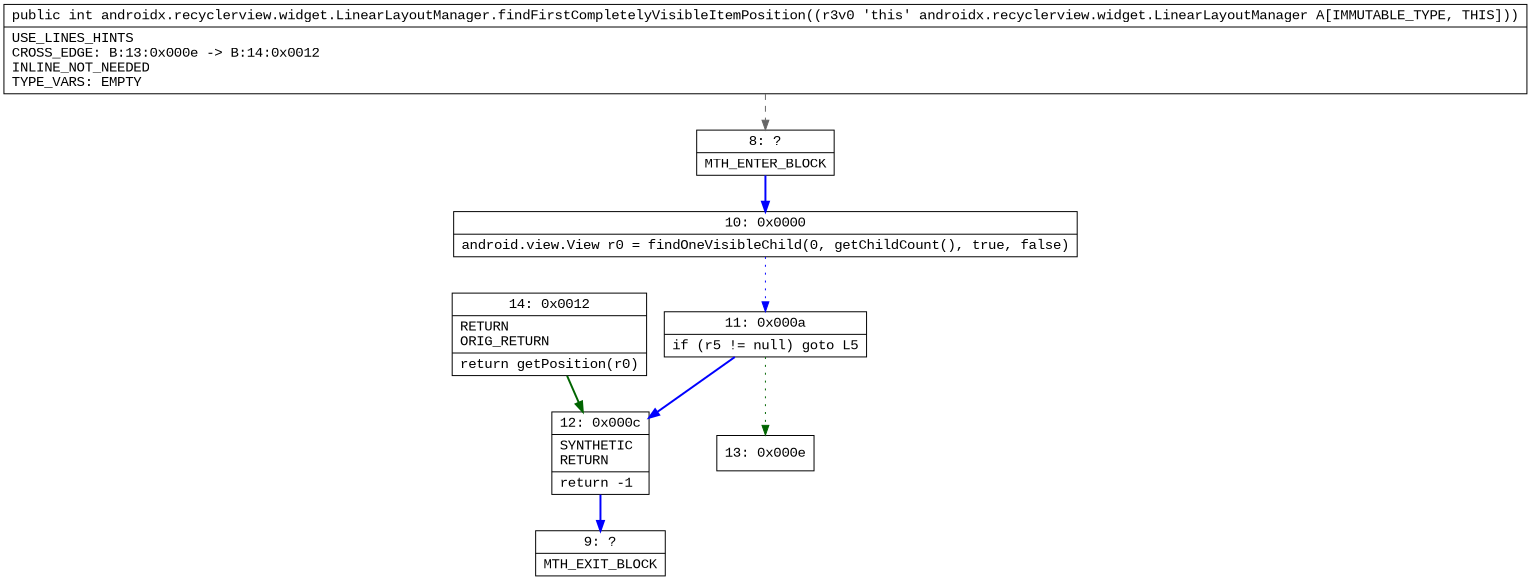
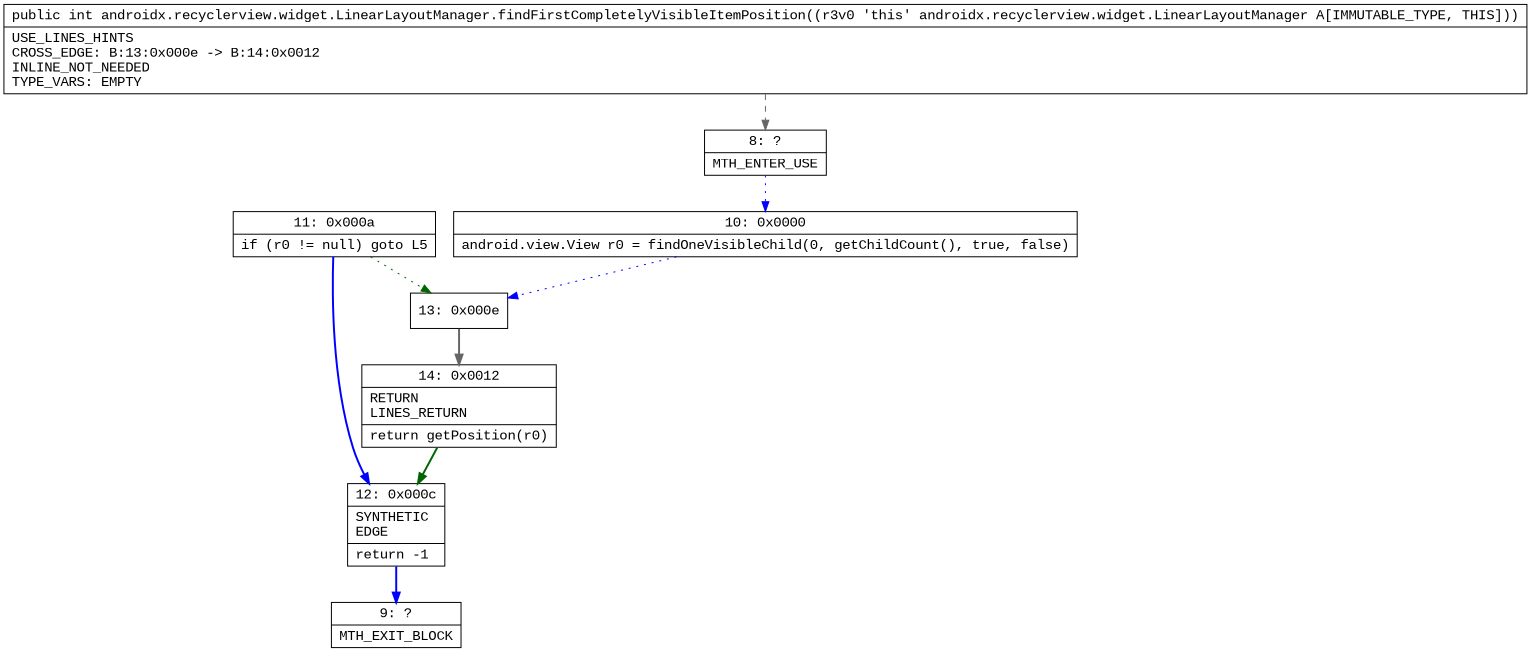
(765, 163) -> (765, 163)
(765, 188) -> (765, 188)
(765, 279) -> (597, 276)
(505, 341) -> (419, 413)
none -> (459, 342)
(765, 345) -> (334, 245)
(584, 460) -> (372, 532)
